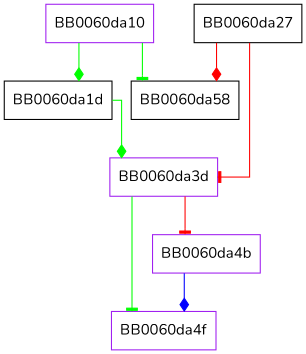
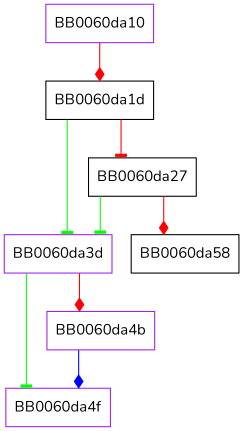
(79, 55) -> (100, 55)
(142, 59) -> none
(122, 118) -> (67, 174)
(250, 123) -> (100, 213)
none -> (121, 136)
(185, 213) -> (79, 286)
